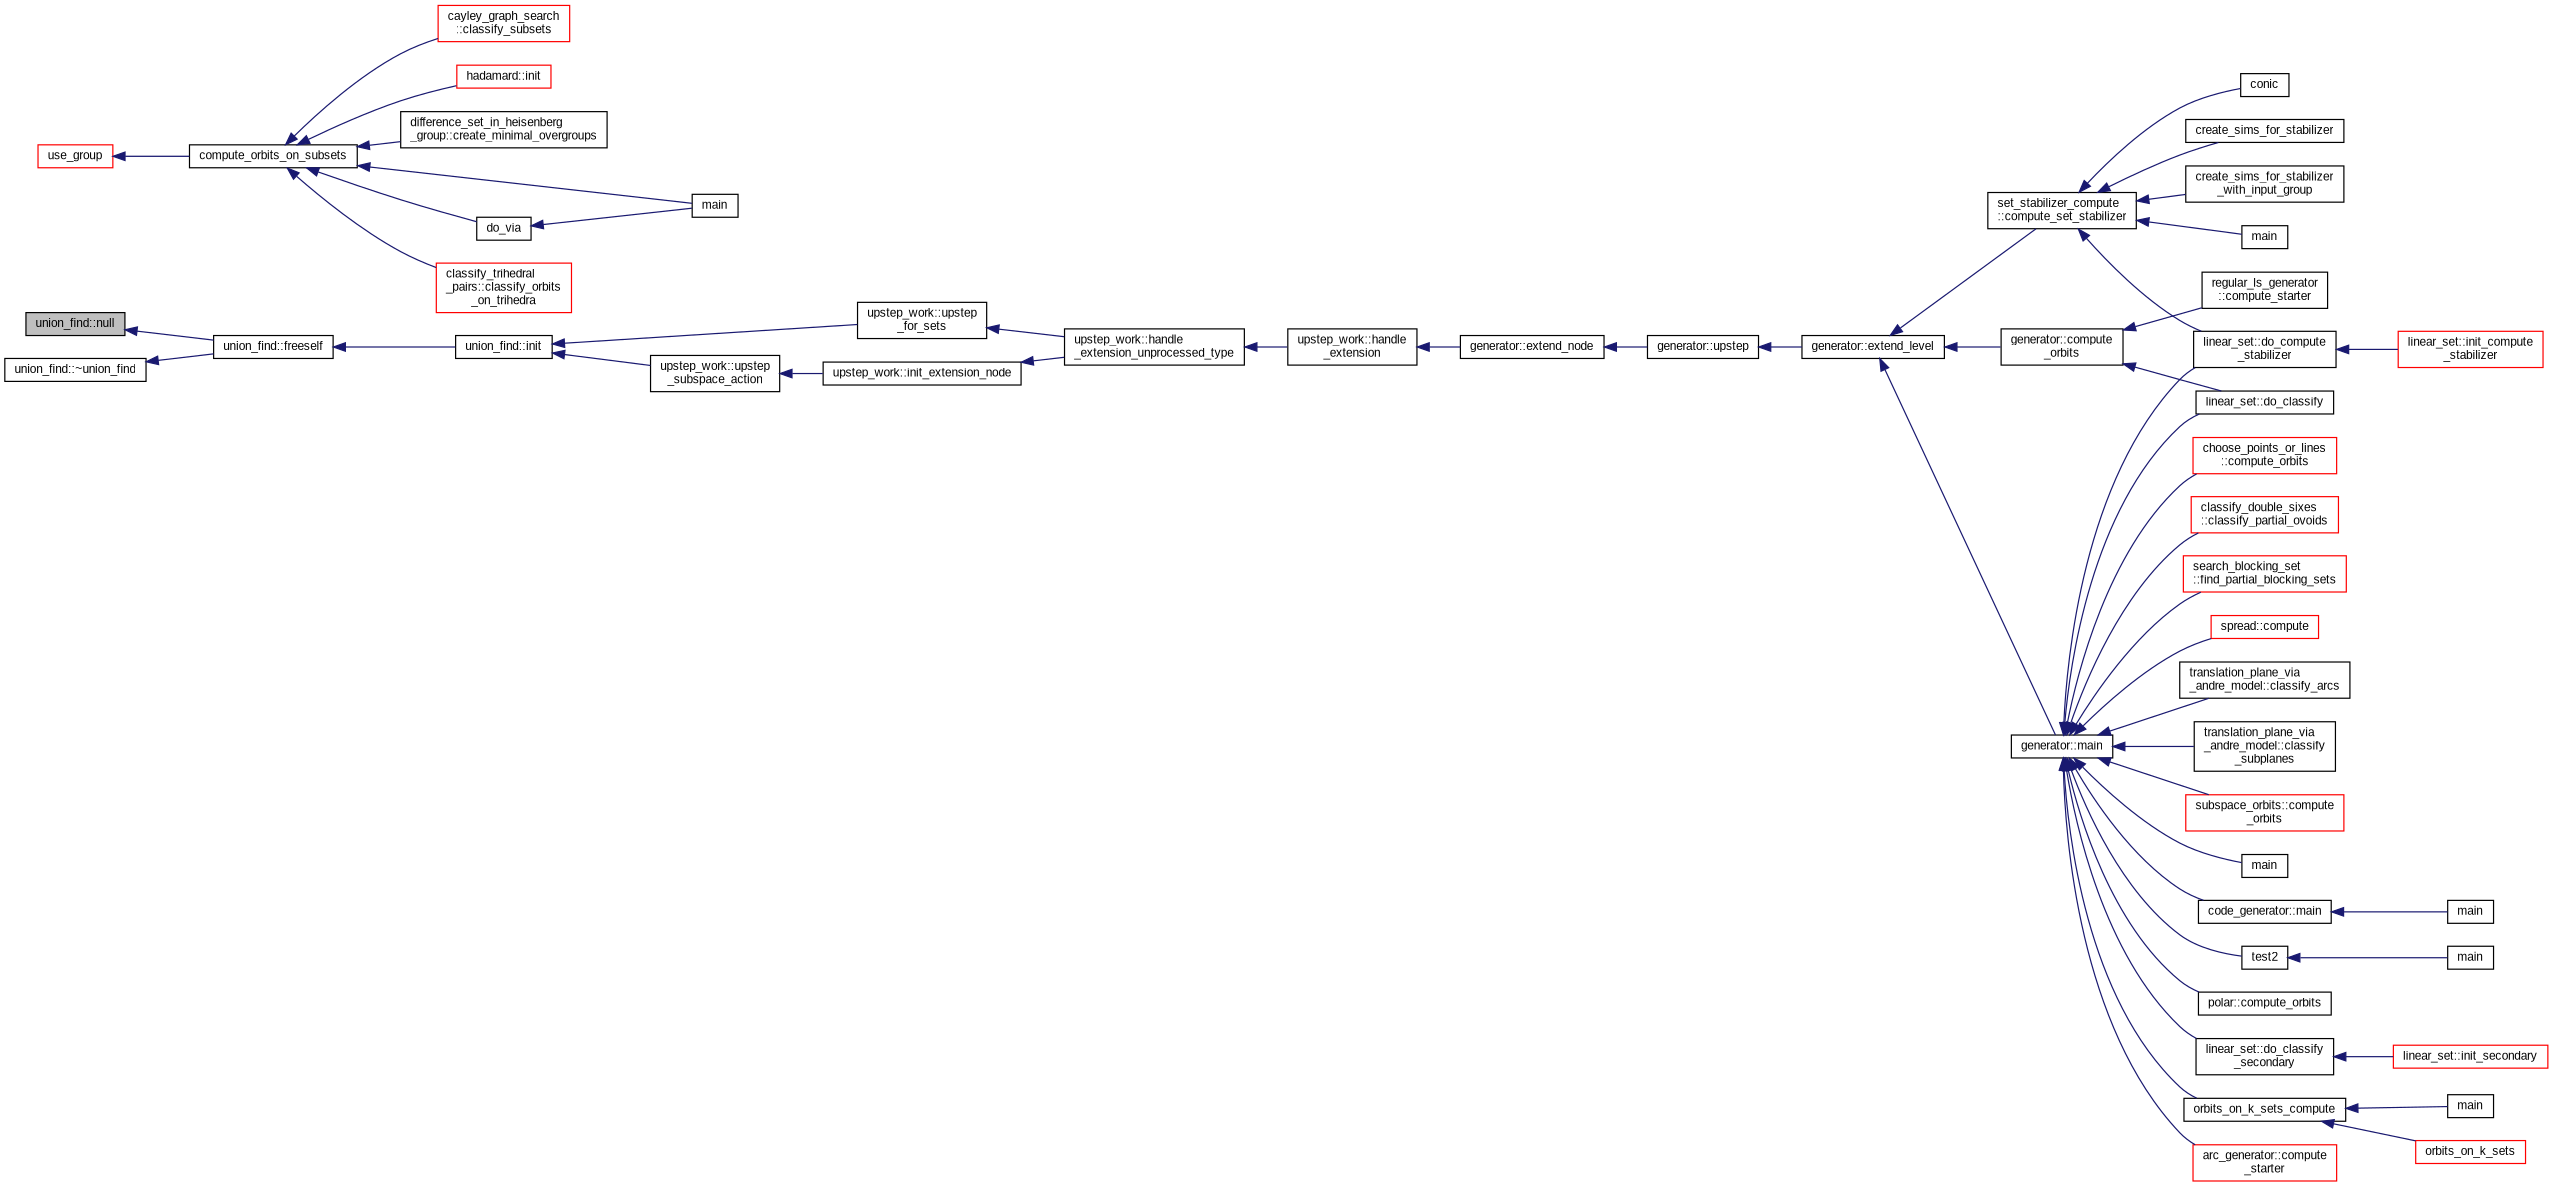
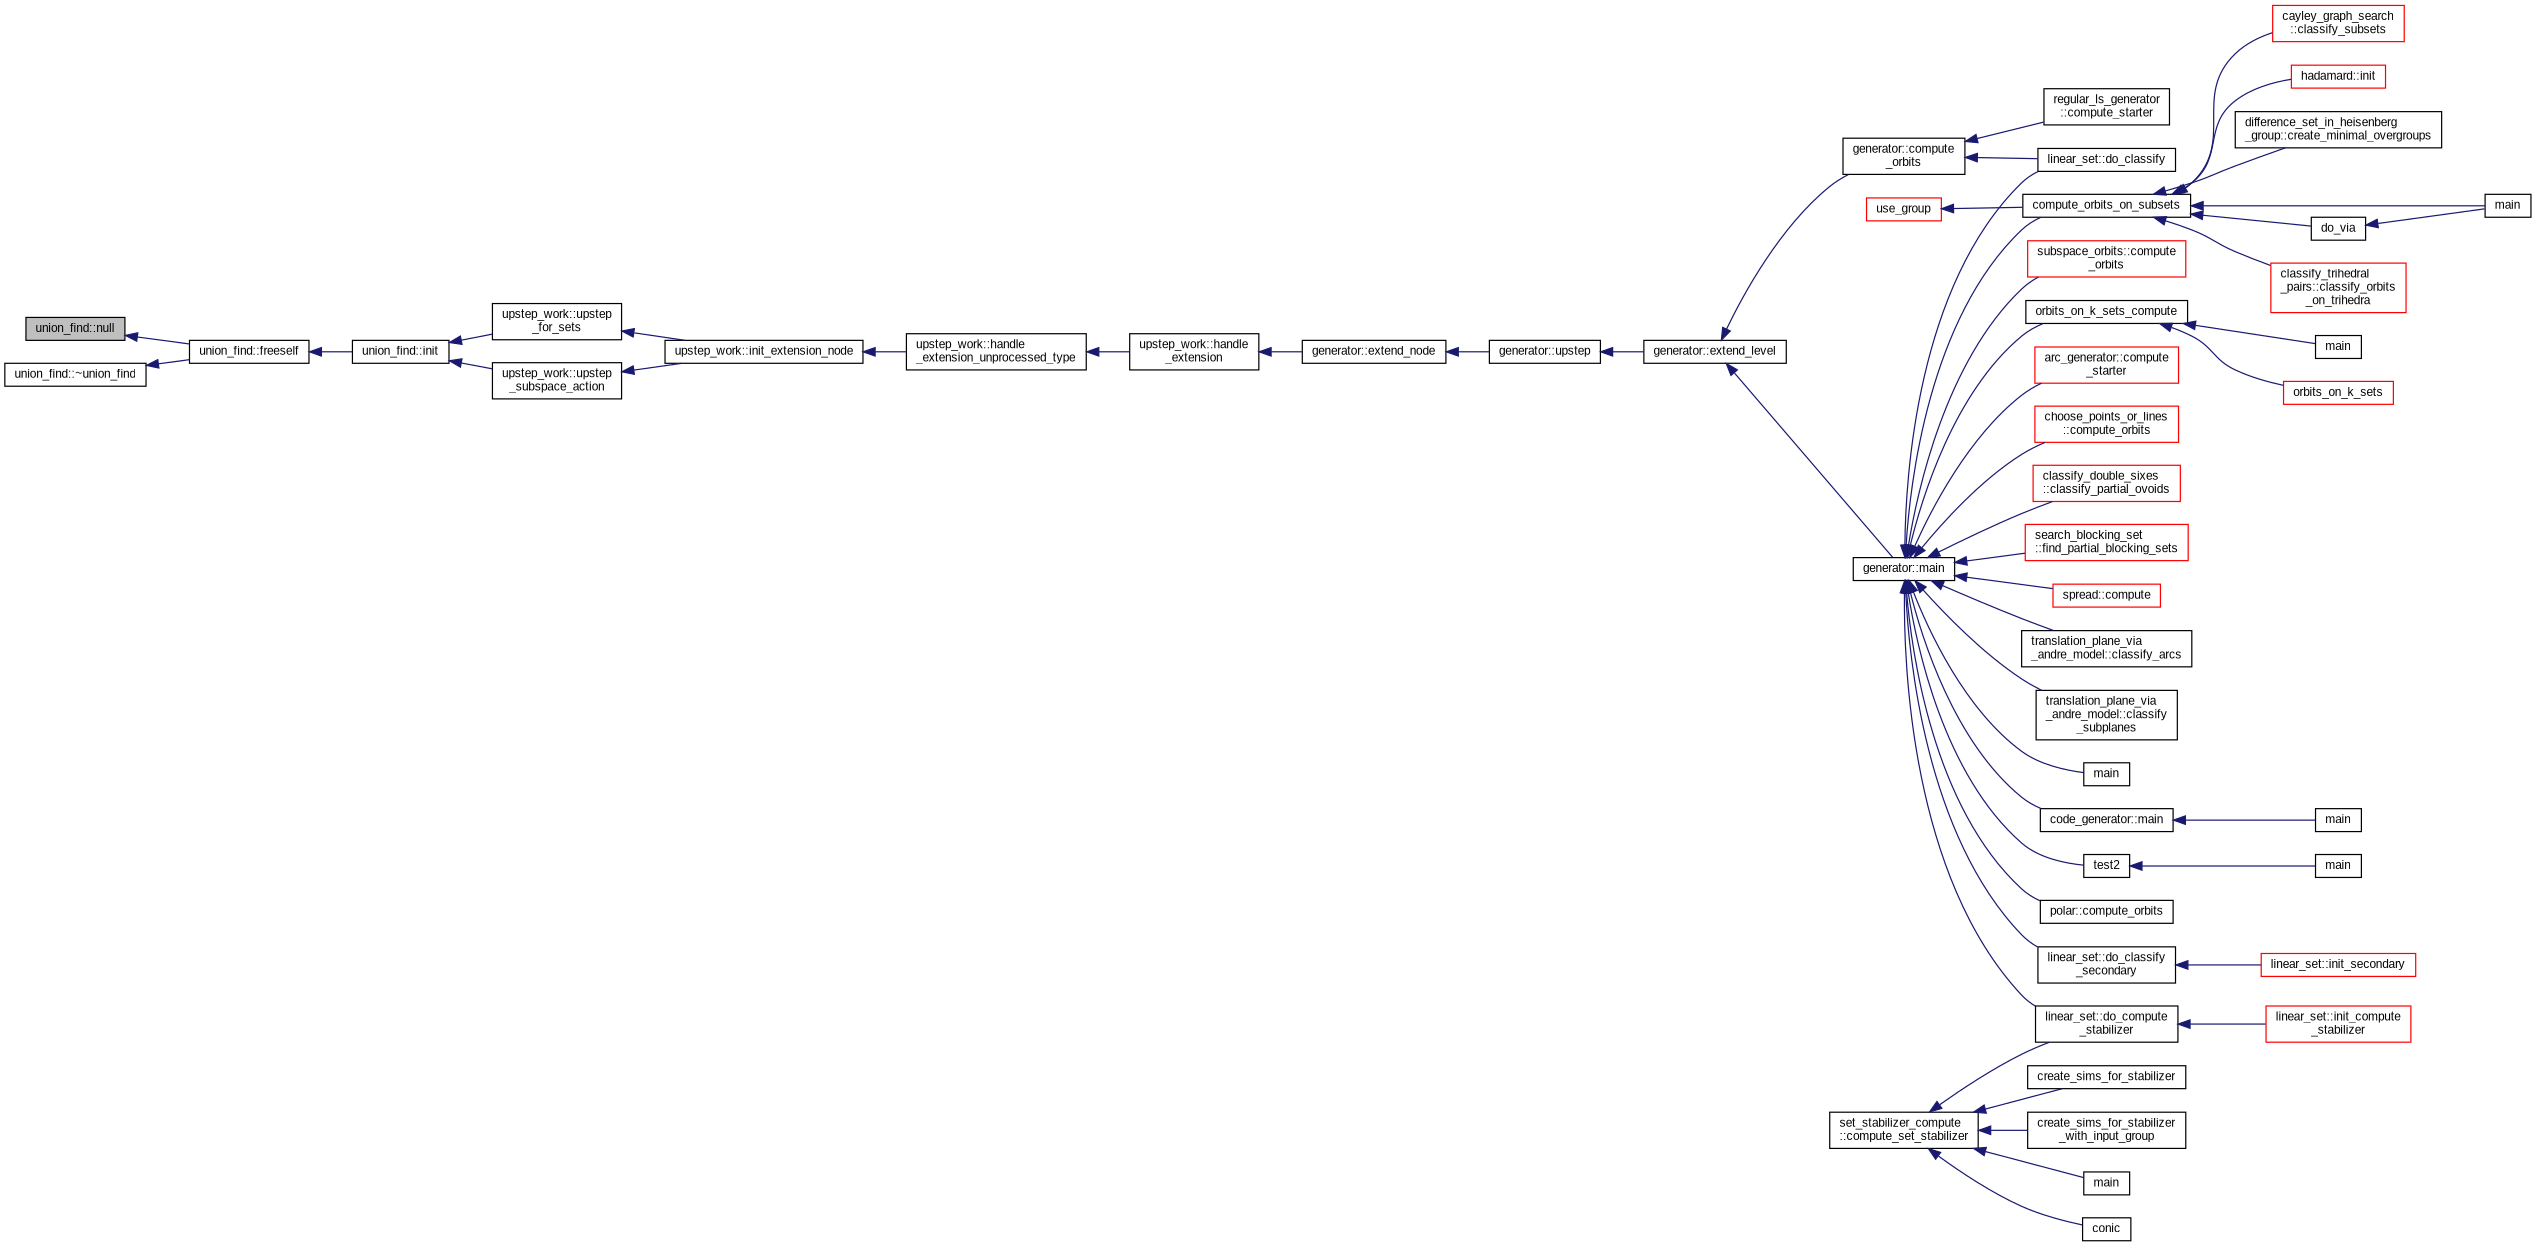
(1968, 278) -> none
(1031, 333) -> (660, 337)
none -> (1941, 366)
